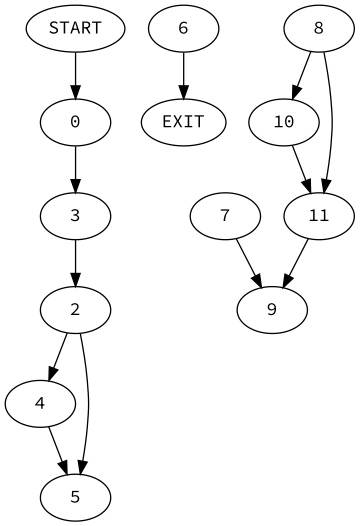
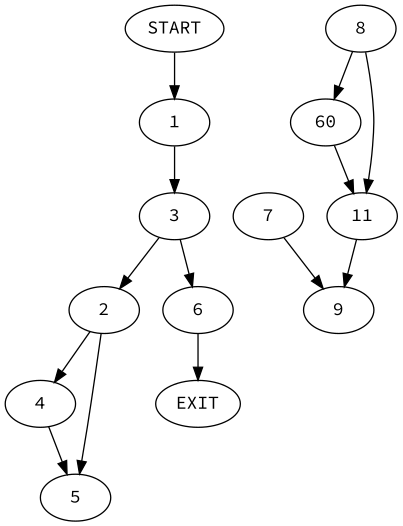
(76, 122) -> (175, 122)
(284, 122) -> (326, 122)
none -> (185, 257)
